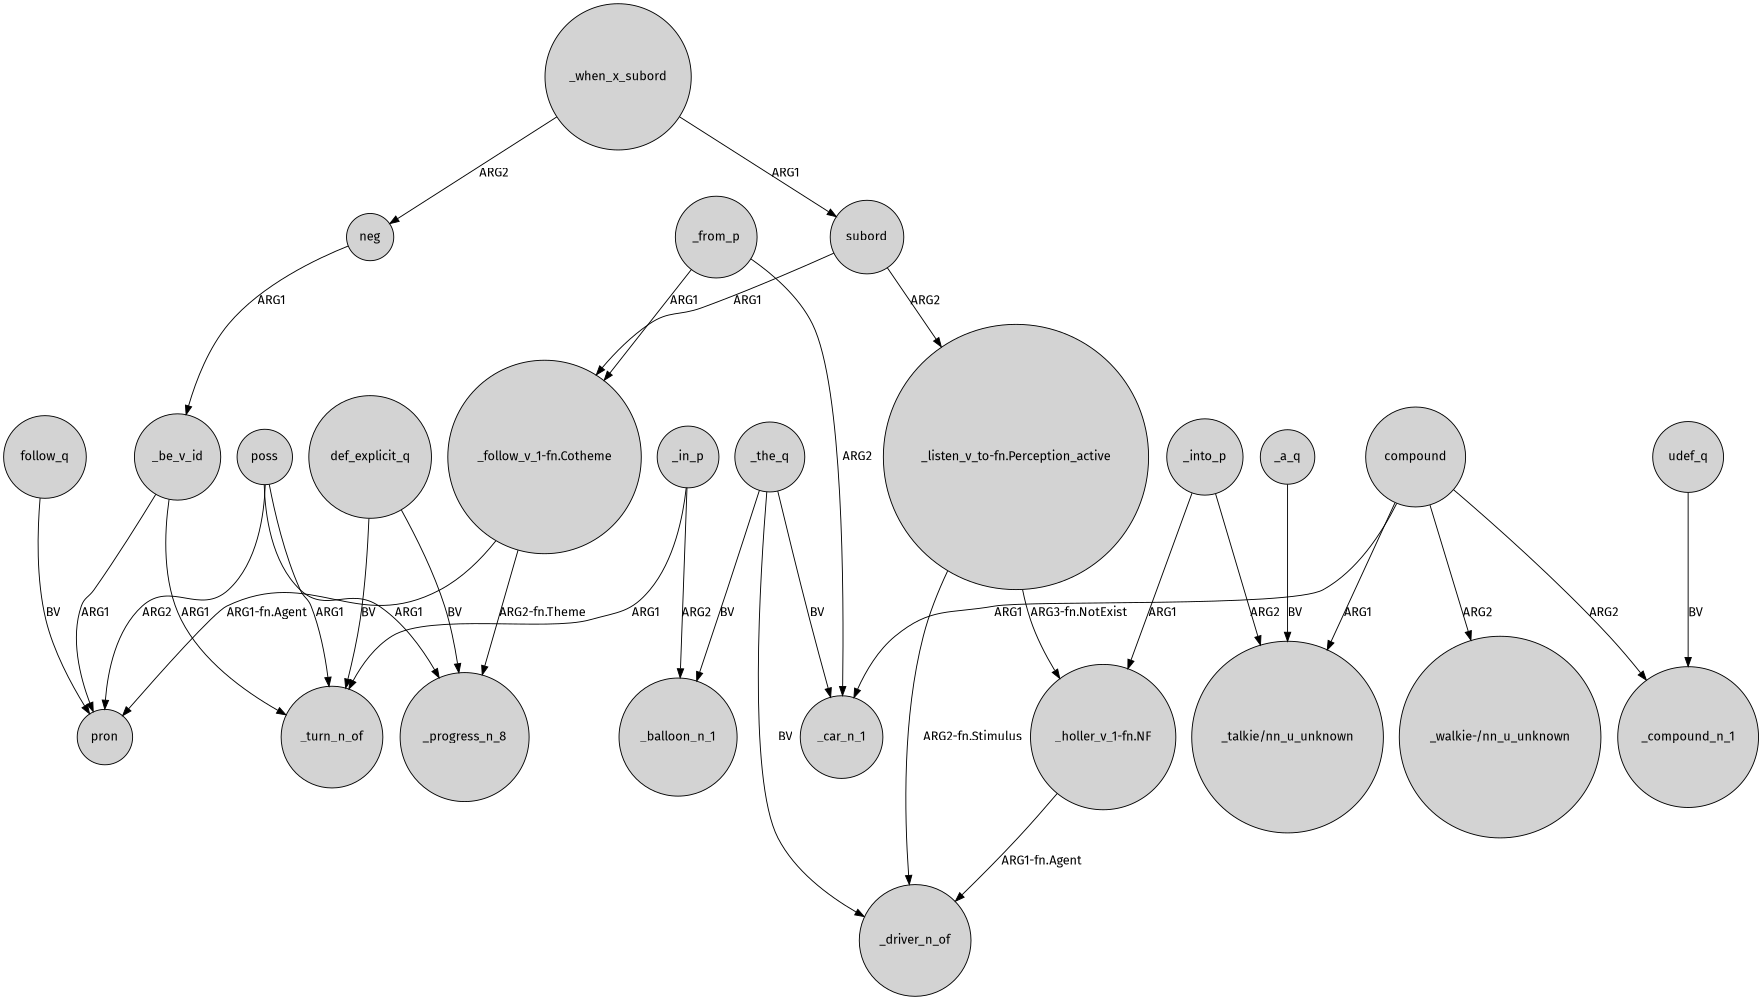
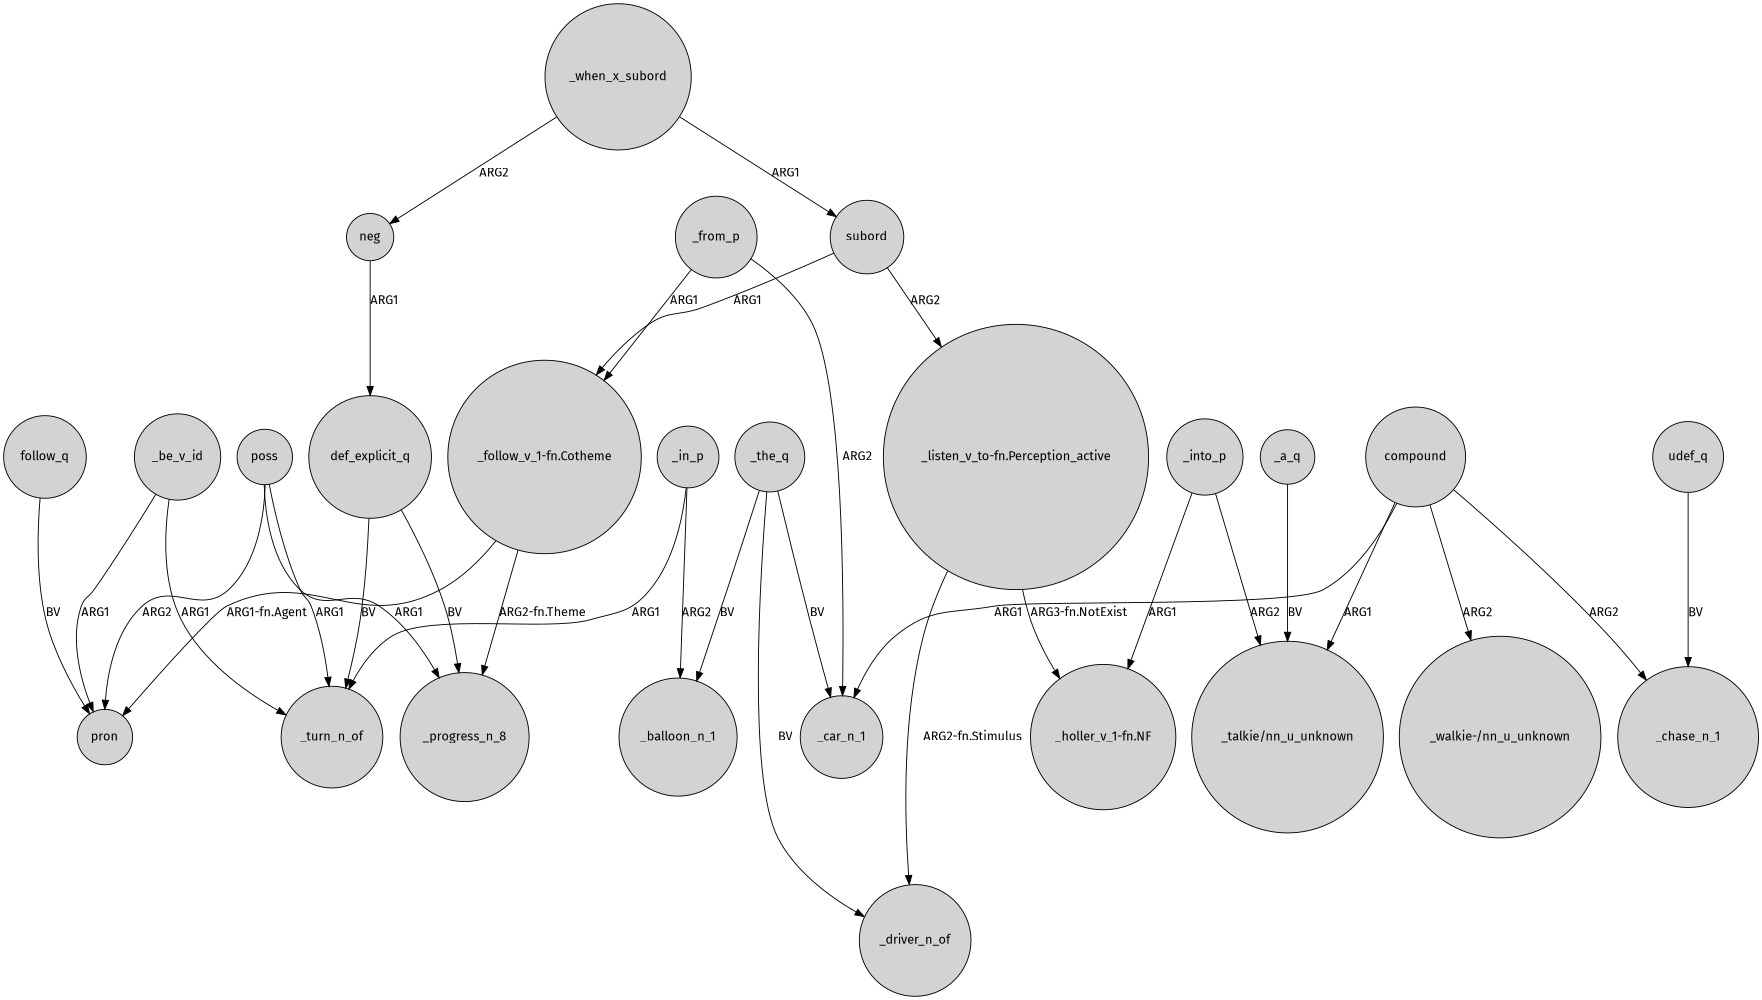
(247, 305) -> (370, 324)
(1688, 737) -> (1688, 737)
(1011, 845) -> none
